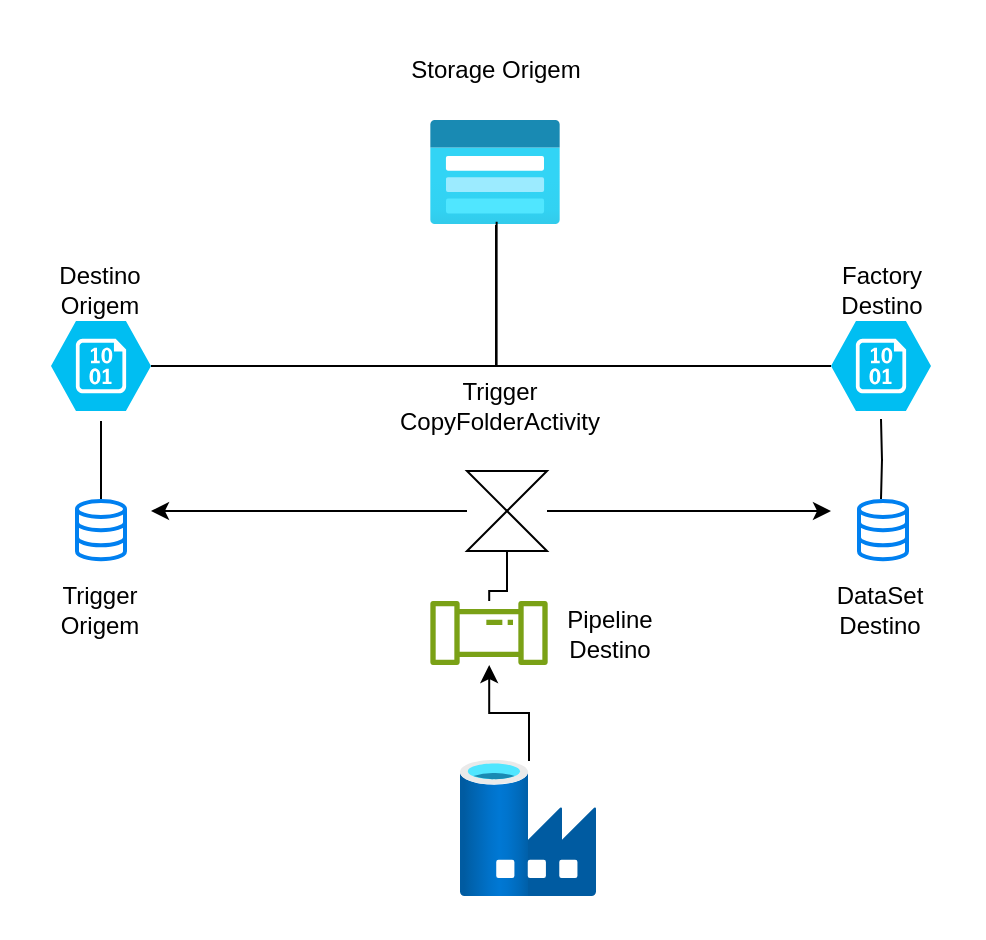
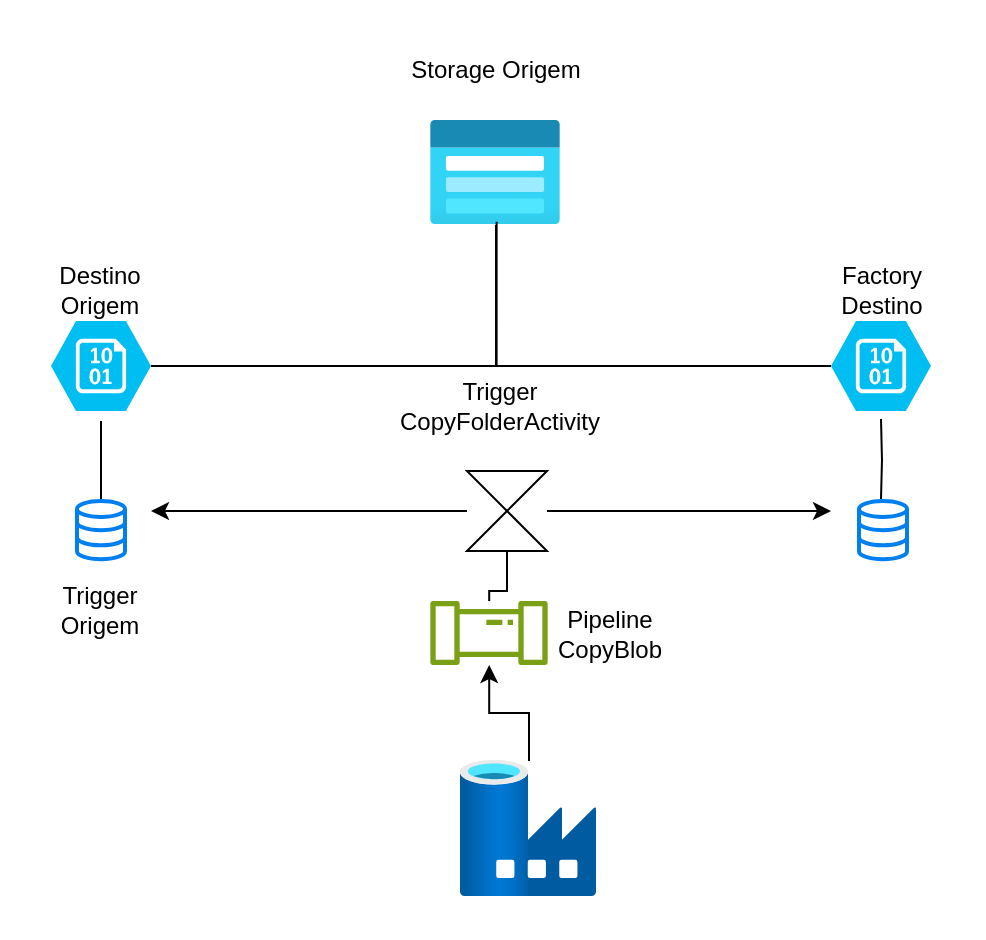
(881, 611) -> none
(611, 635) -> (611, 635)
